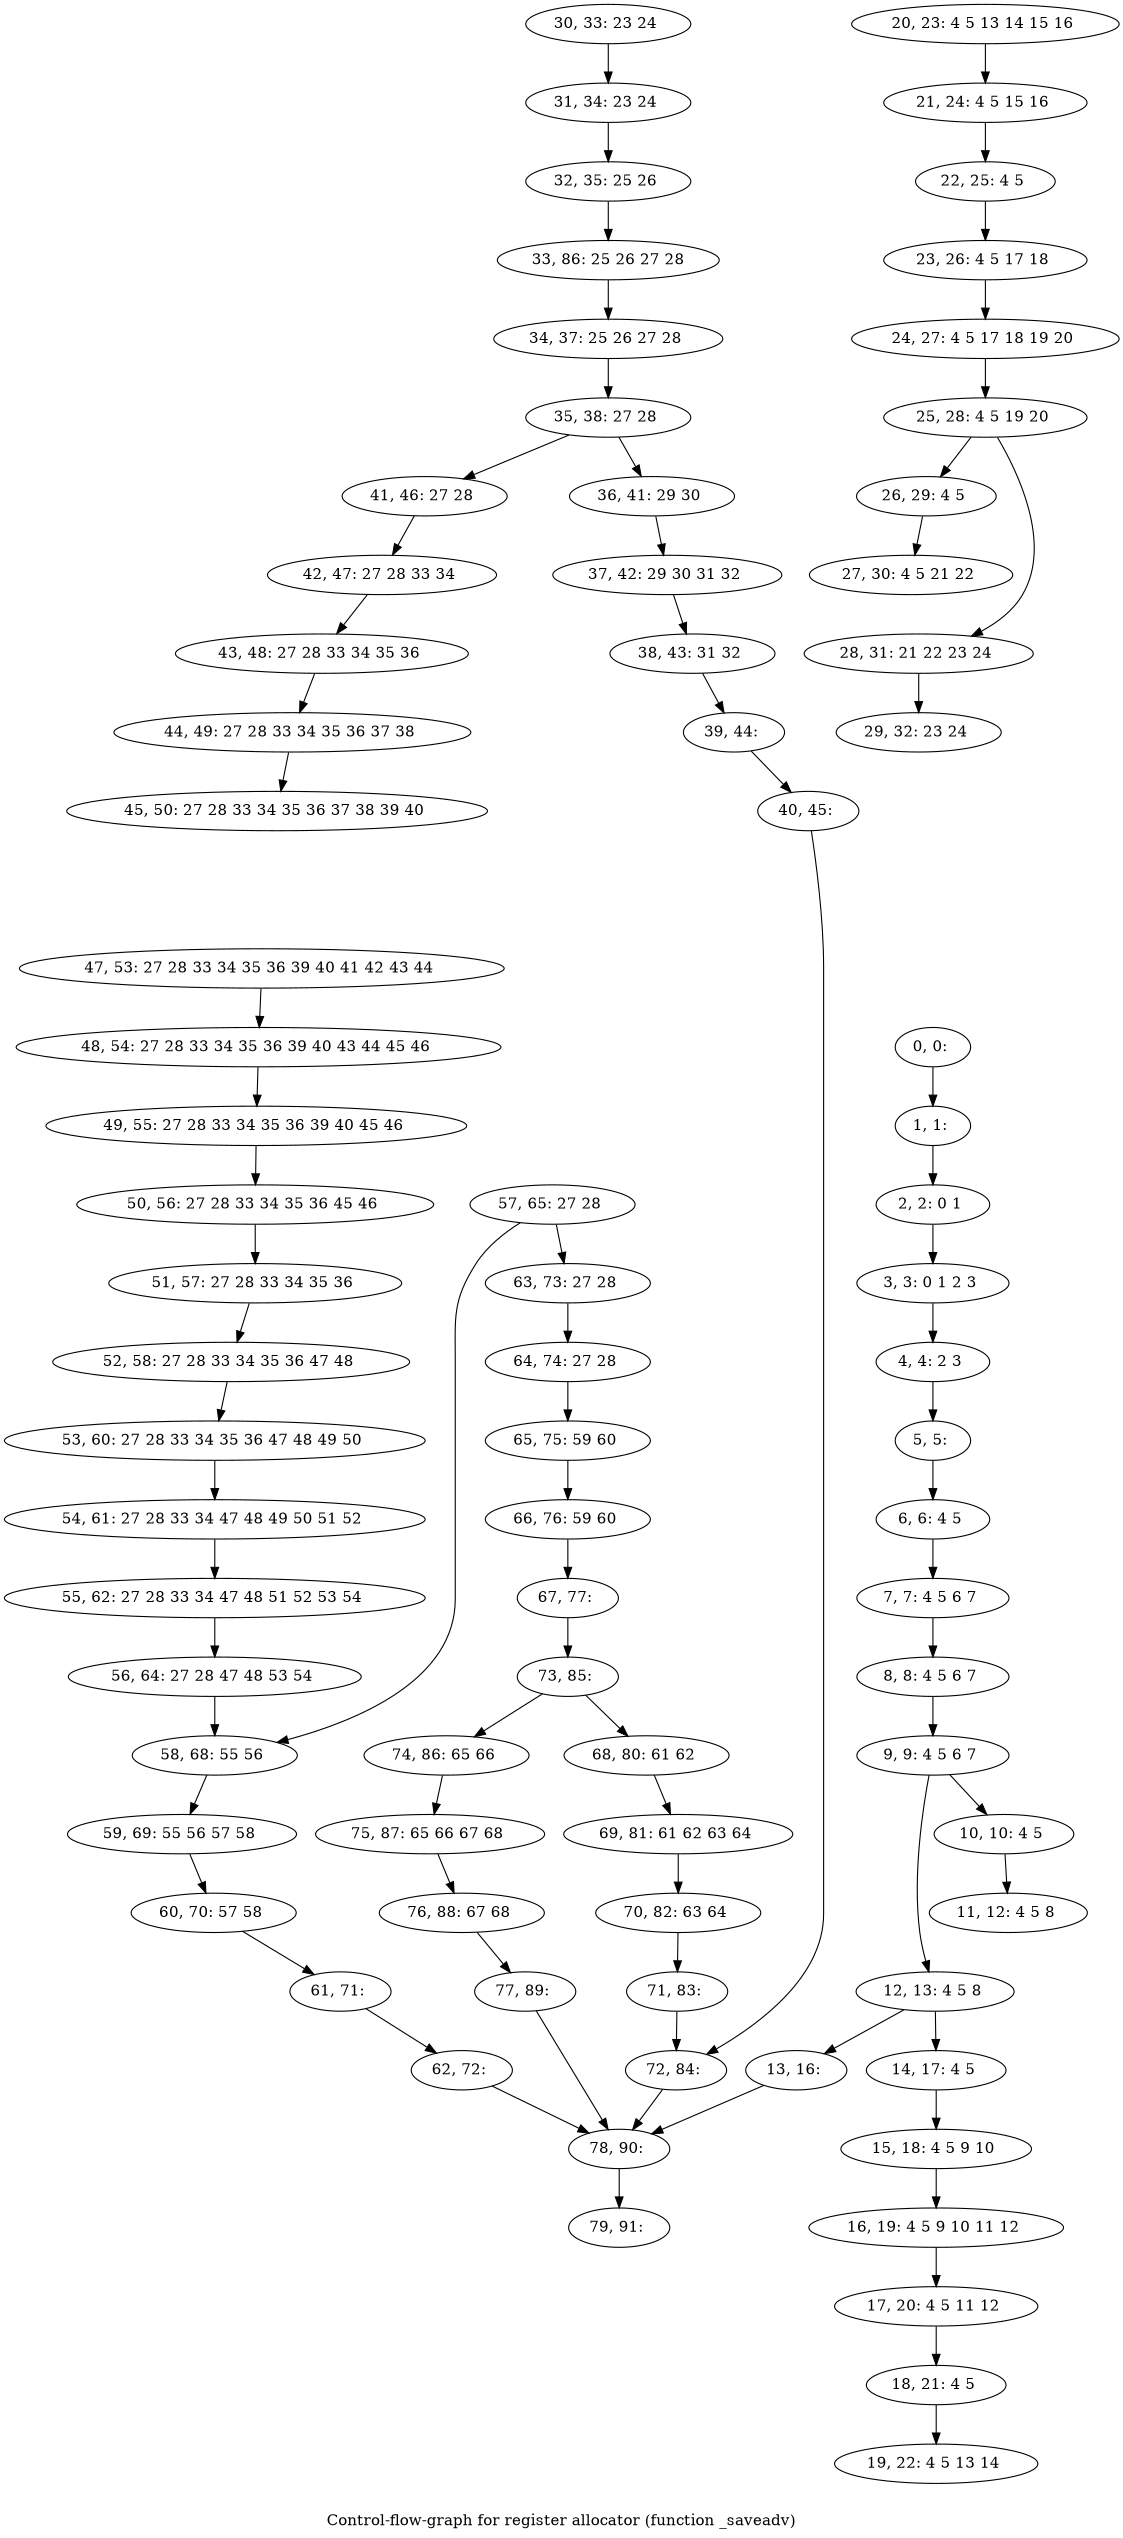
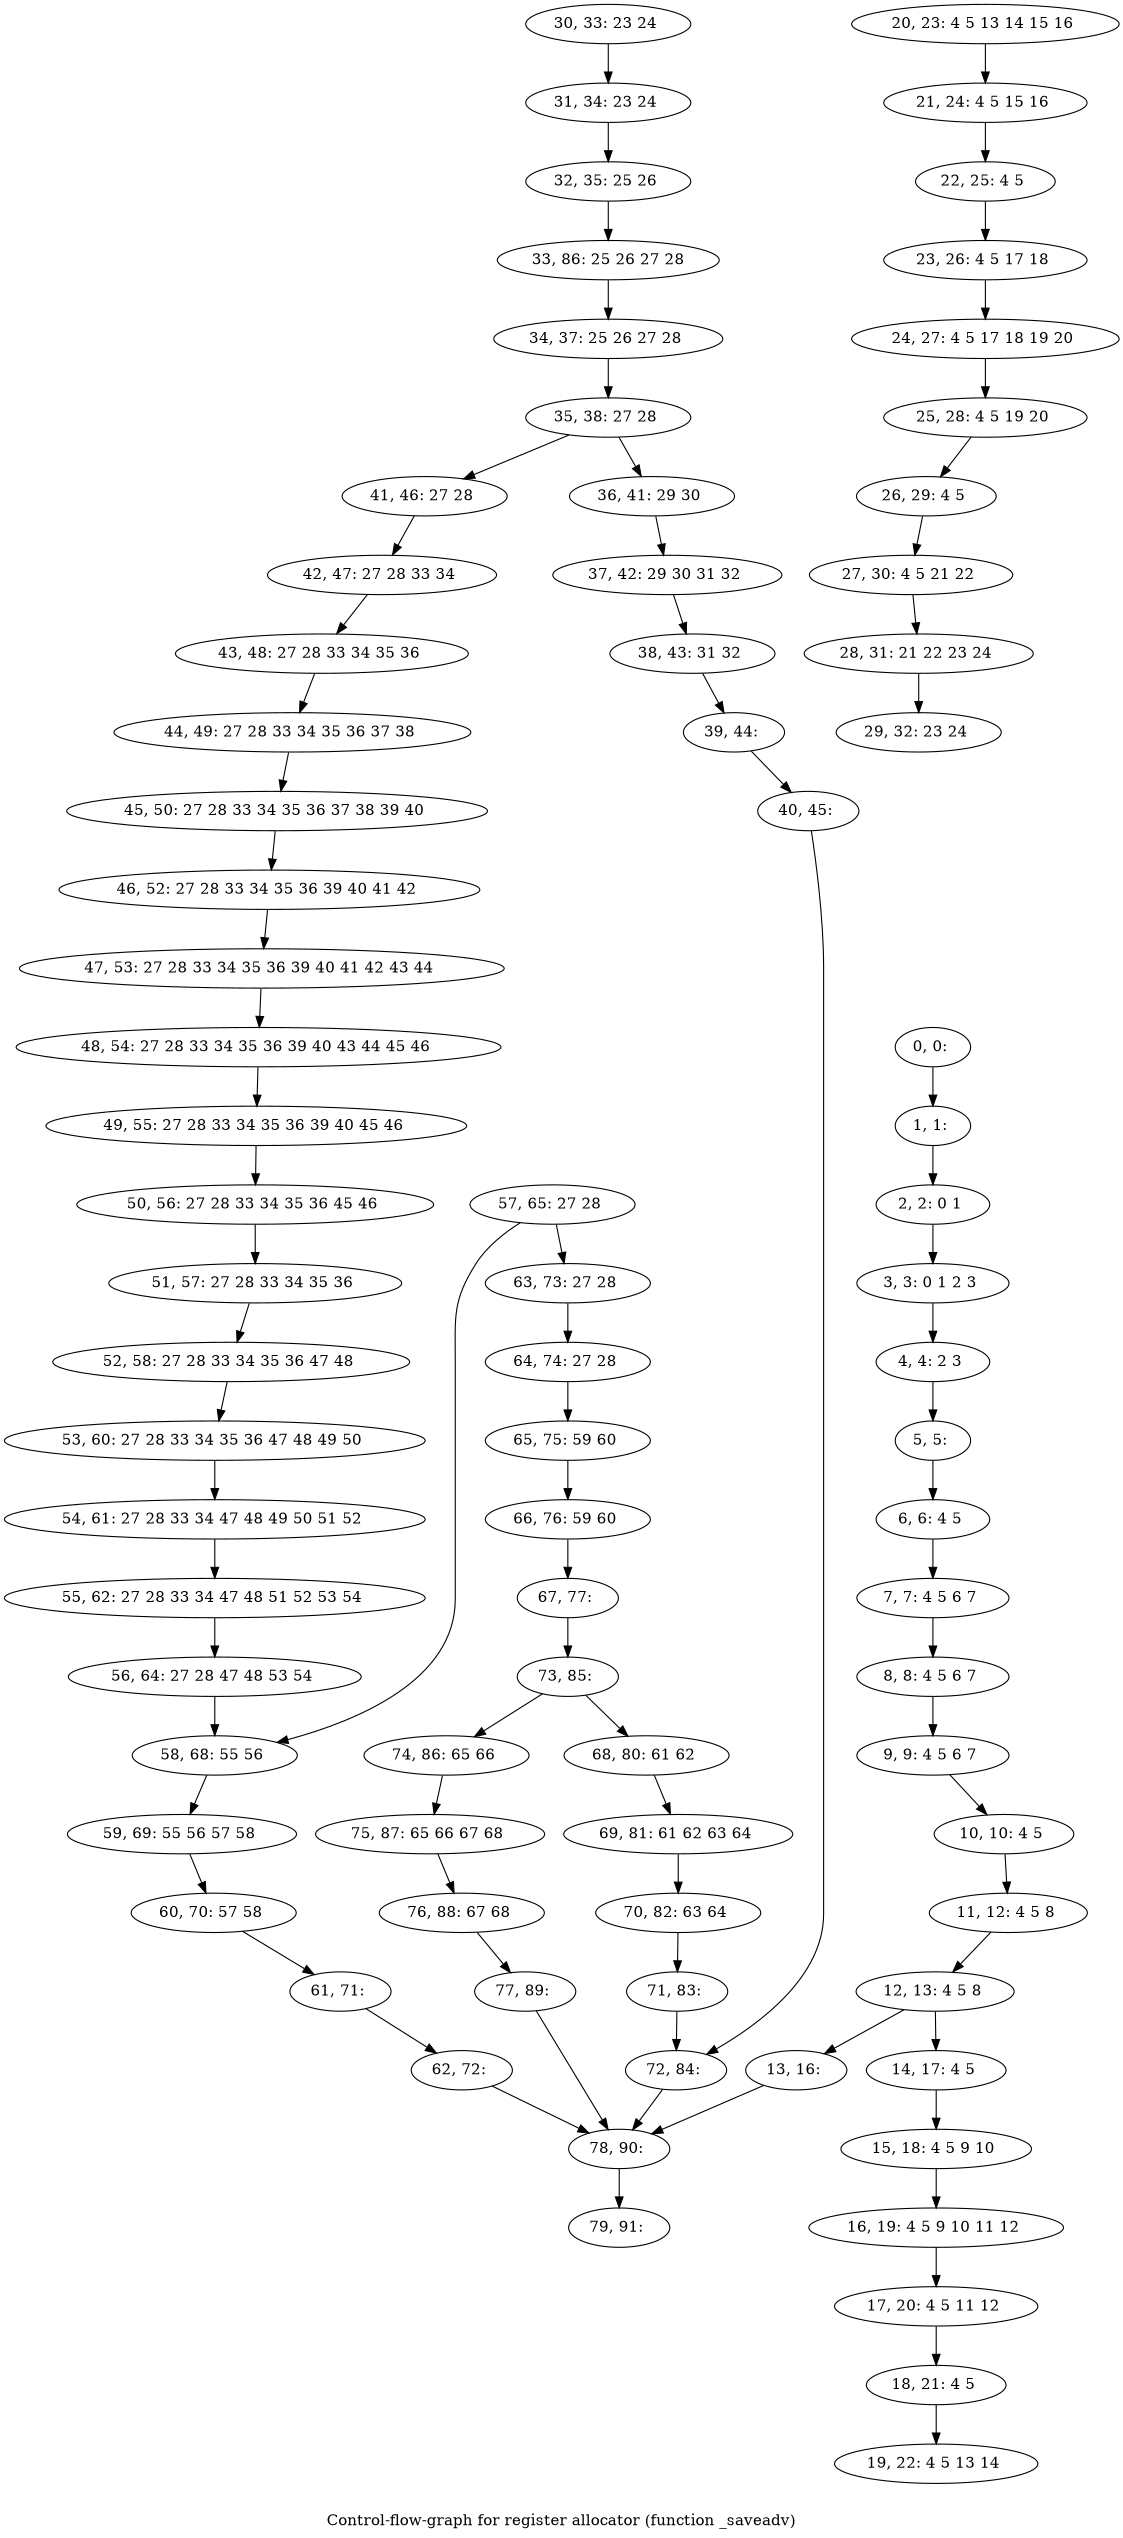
(1034, 541) -> (914, 609)
none -> (269, 890)
(918, 1868) -> (976, 1948)
